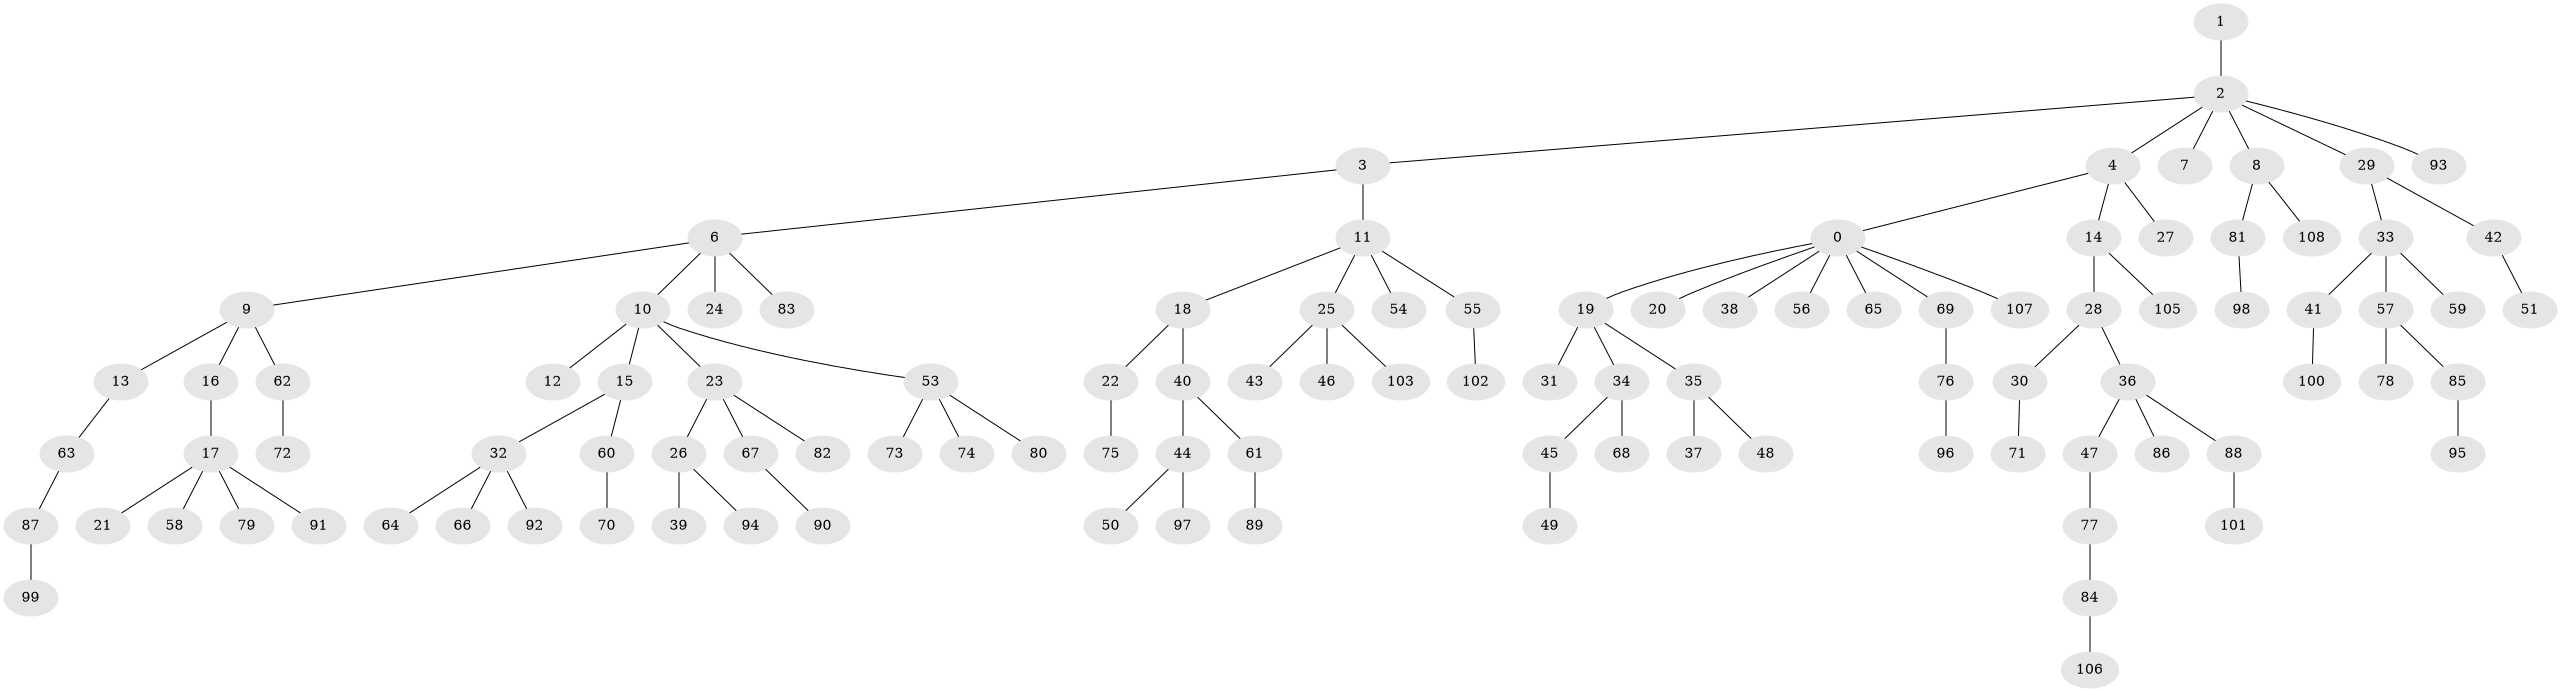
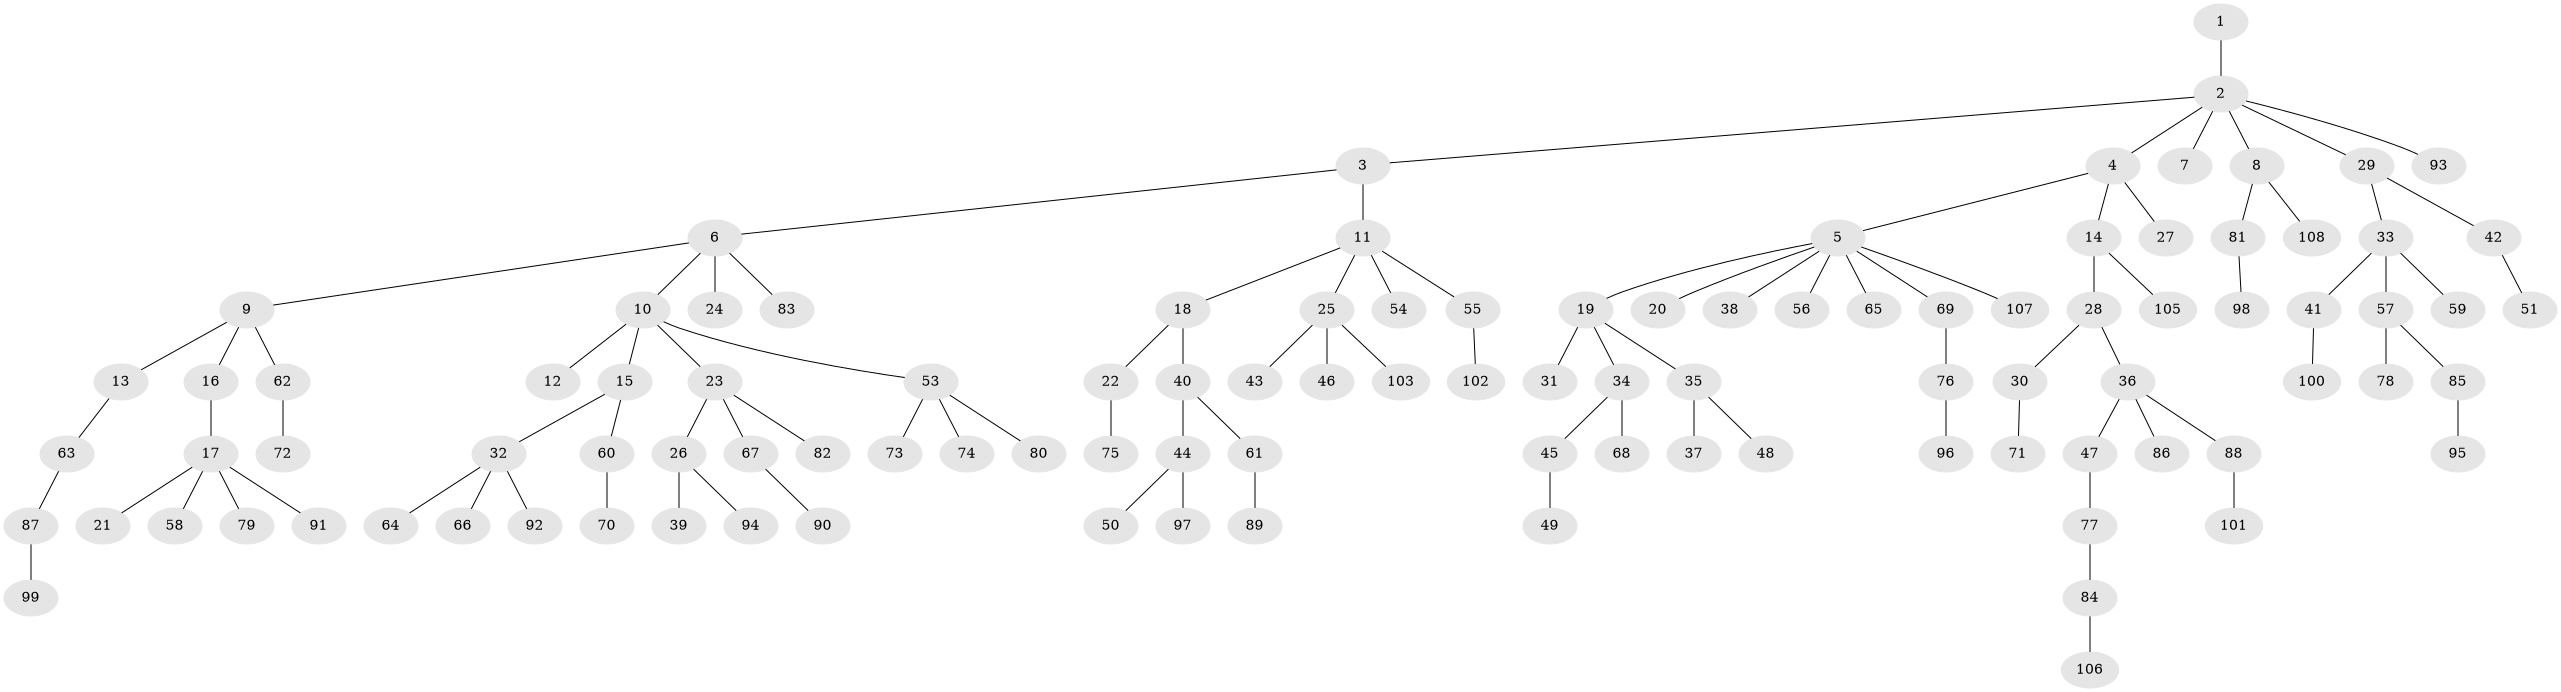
(1838, 238) -> (1838, 238)
